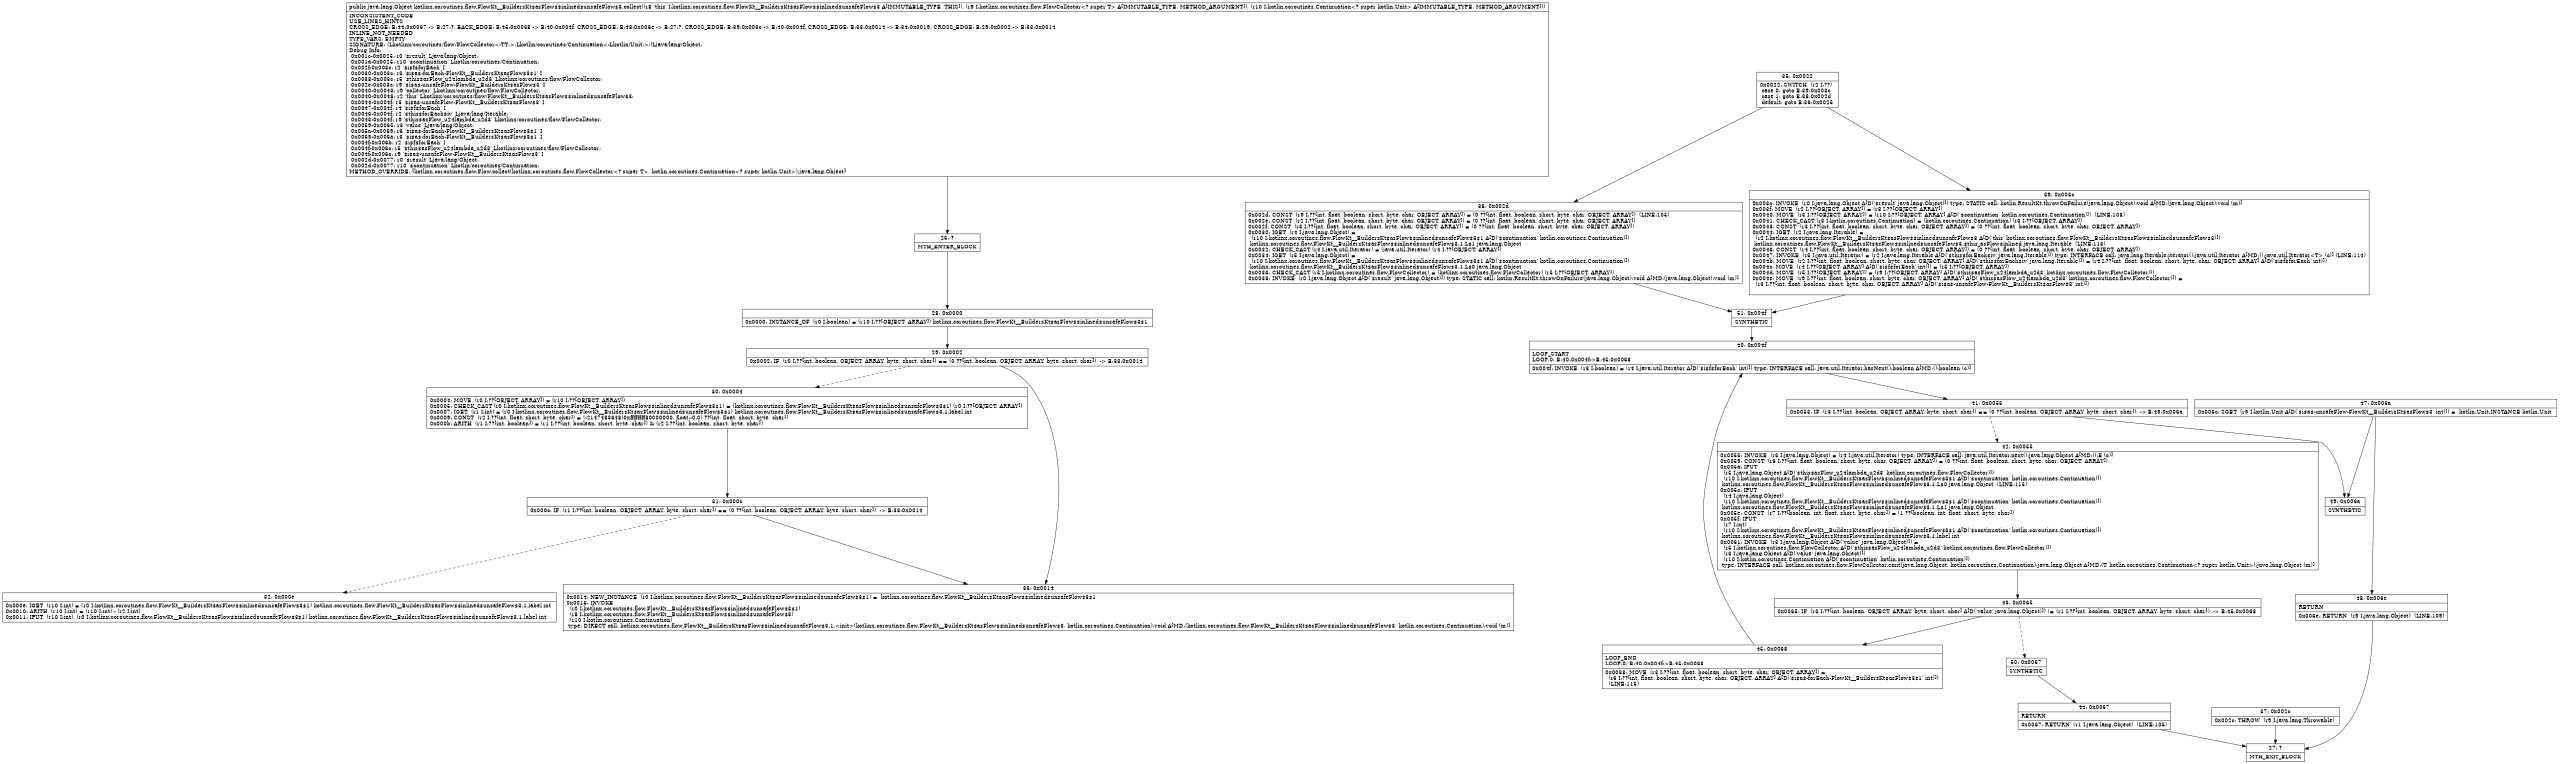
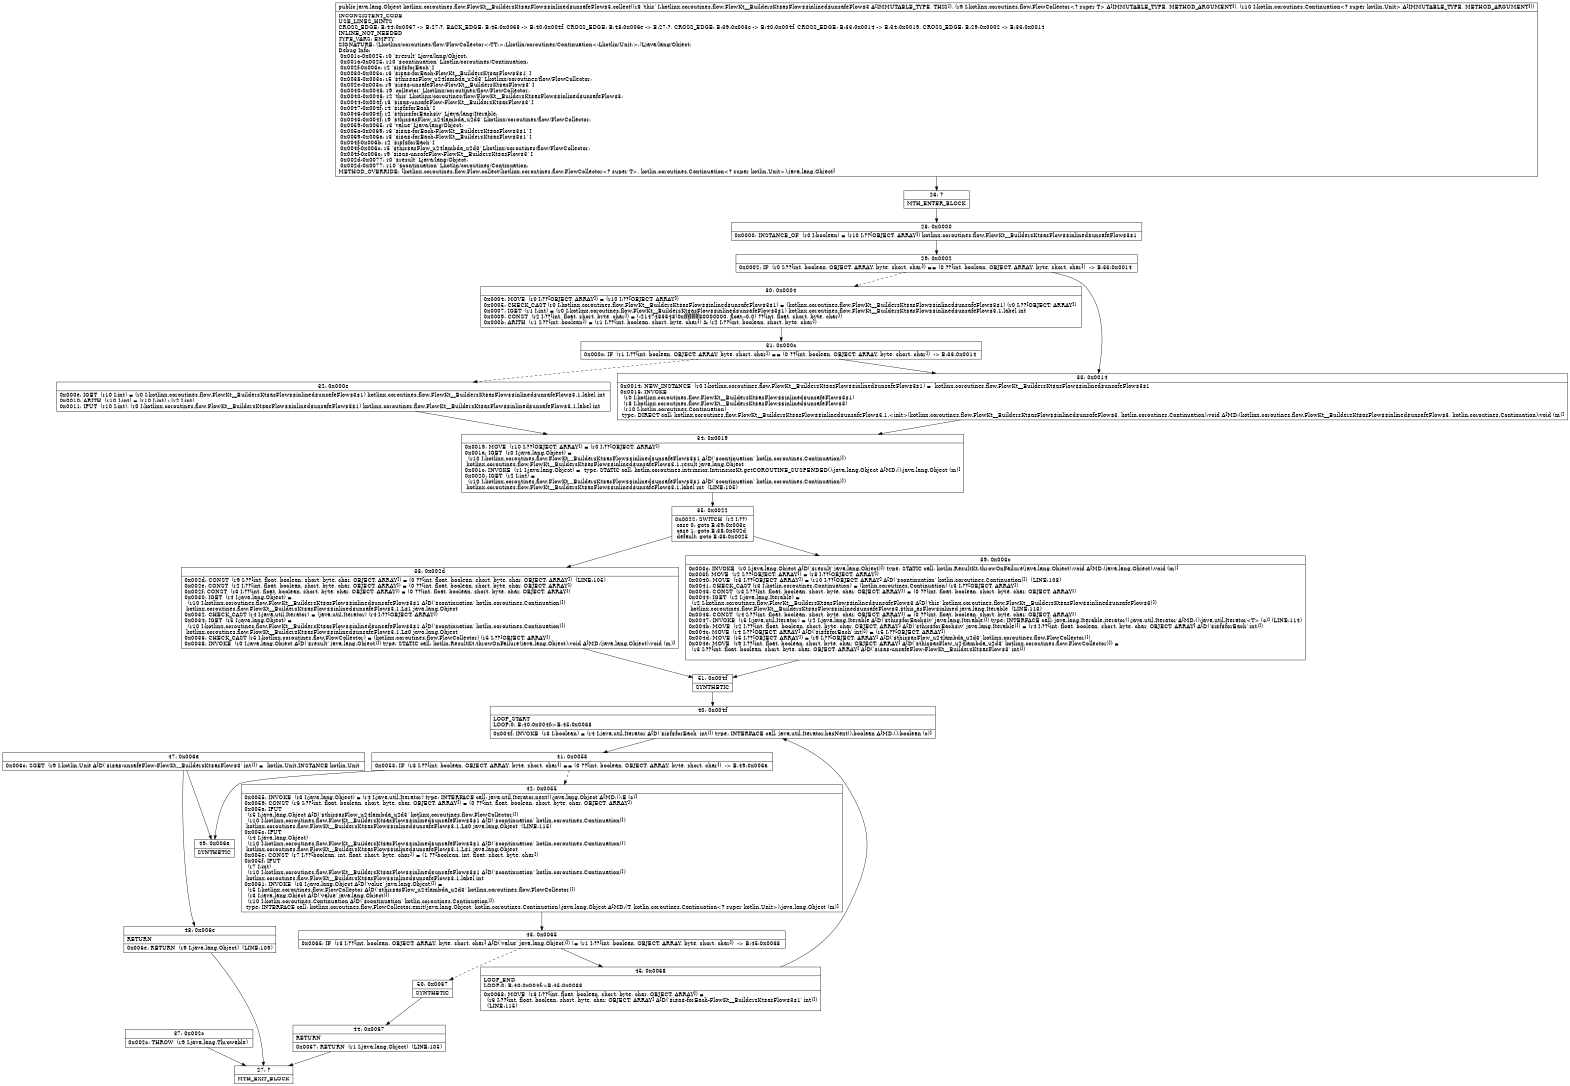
none -> (713, 463)
